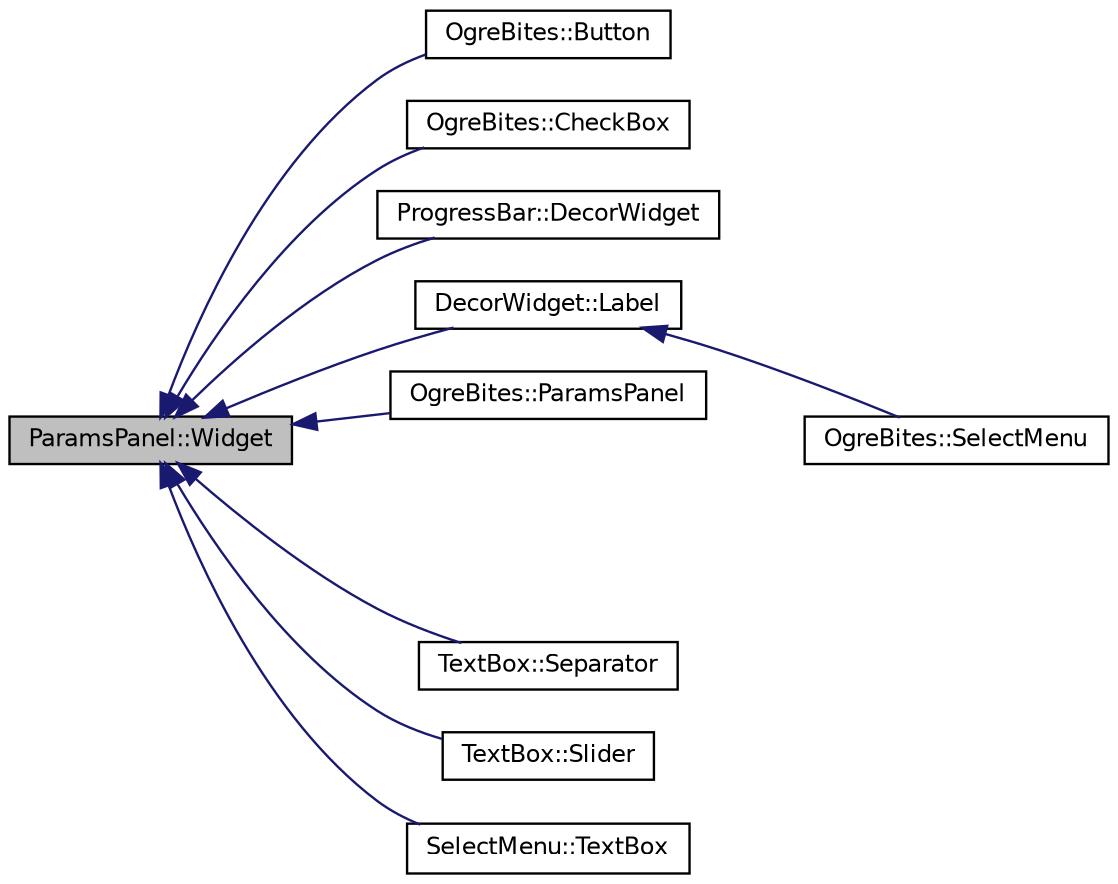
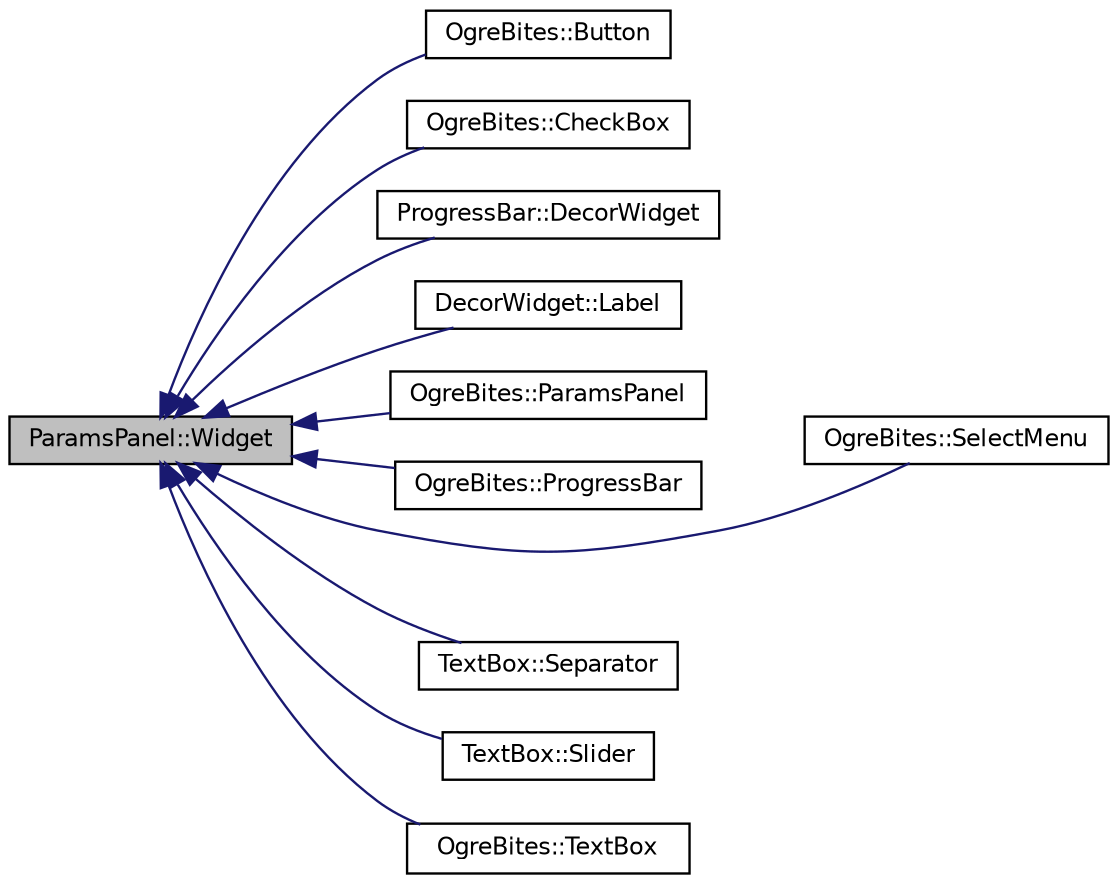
(784, 373) -> (564, 551)
none -> (548, 485)
(548, 849) -> (548, 849)
